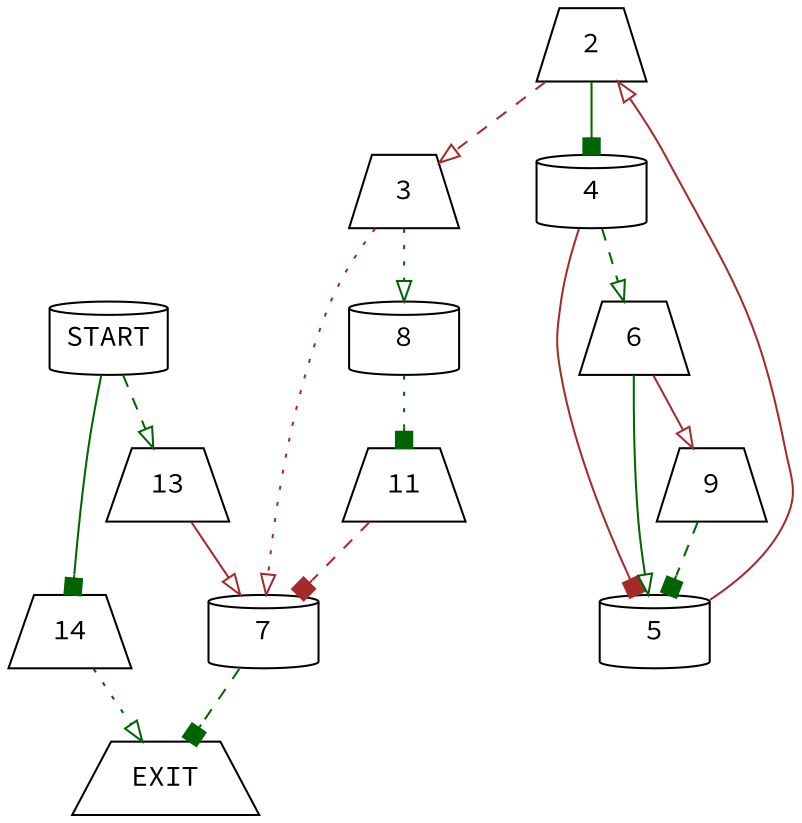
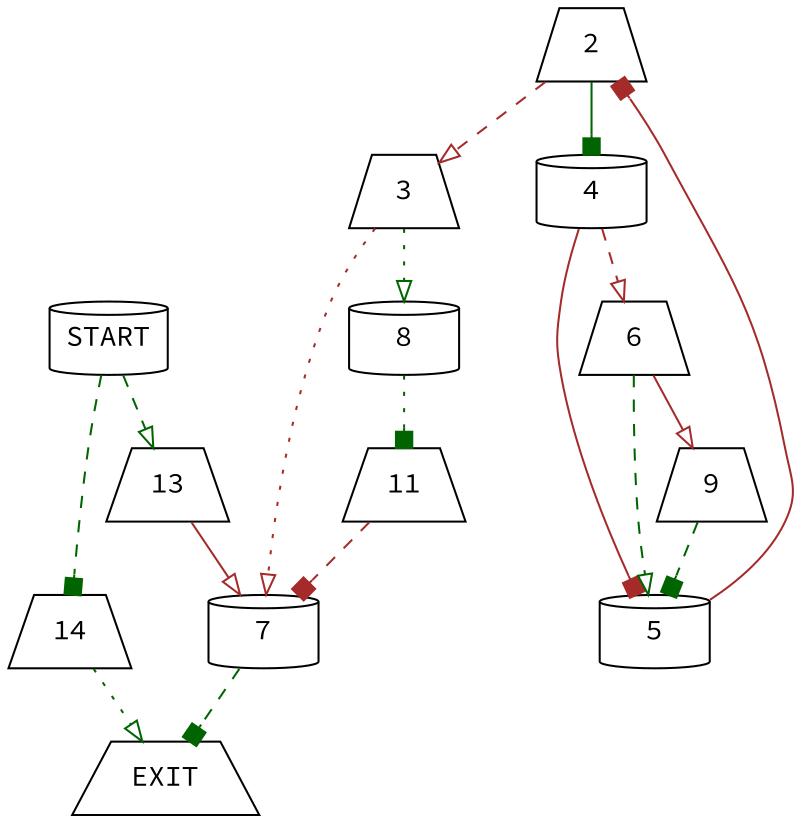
(610, 255) -> (610, 255)
(761, 351) -> (761, 351)
(85, 474) -> (85, 474)
(635, 475) -> (635, 475)
